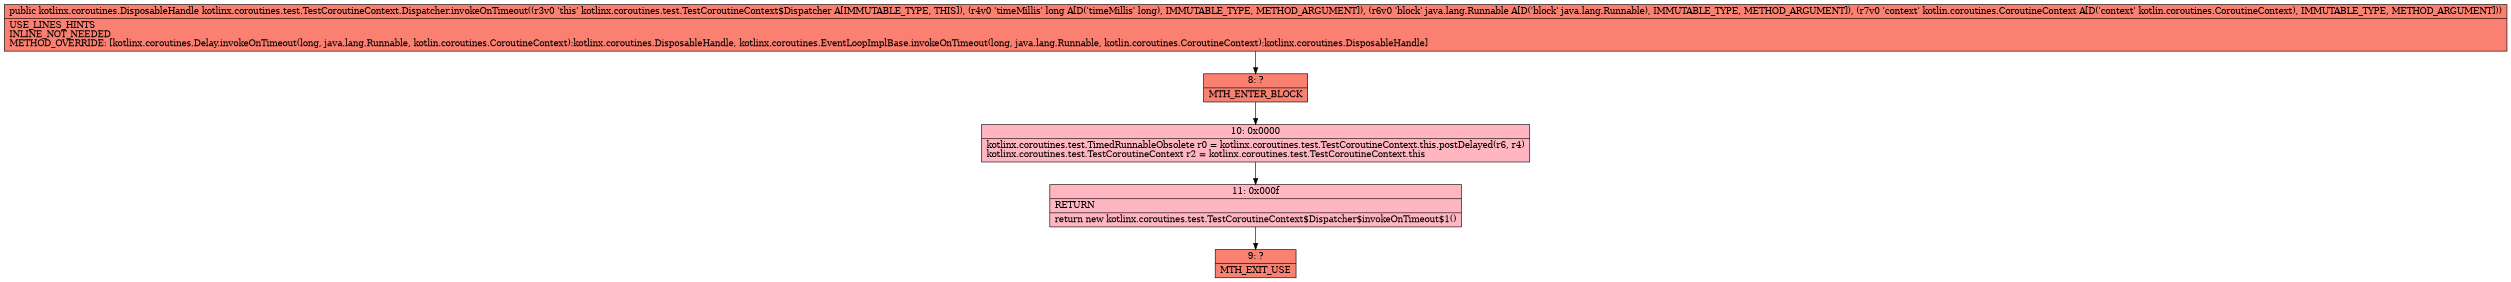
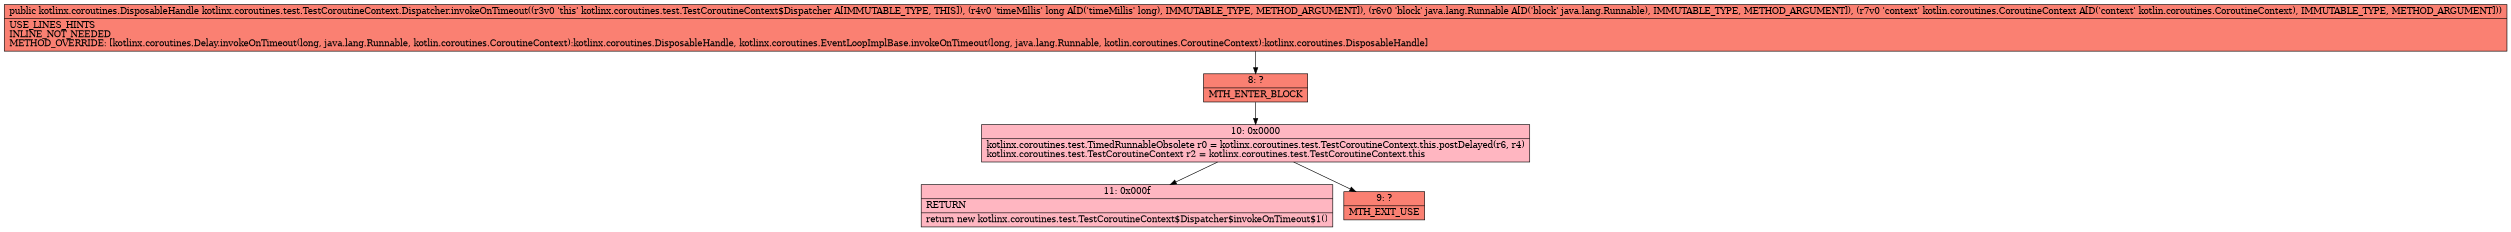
(1256, 235) -> (1322, 176)
